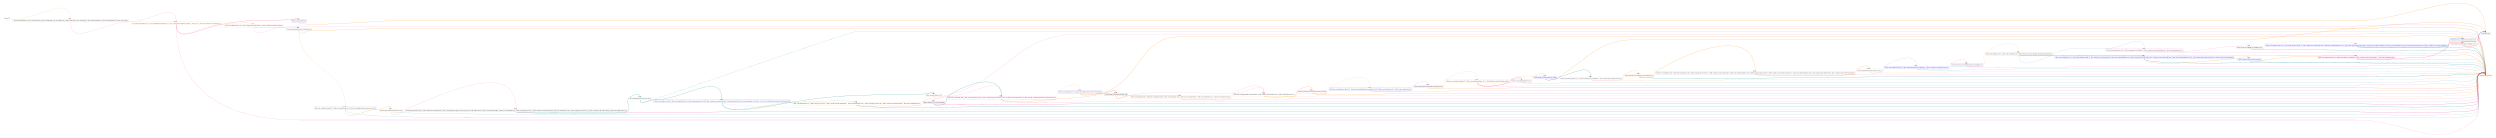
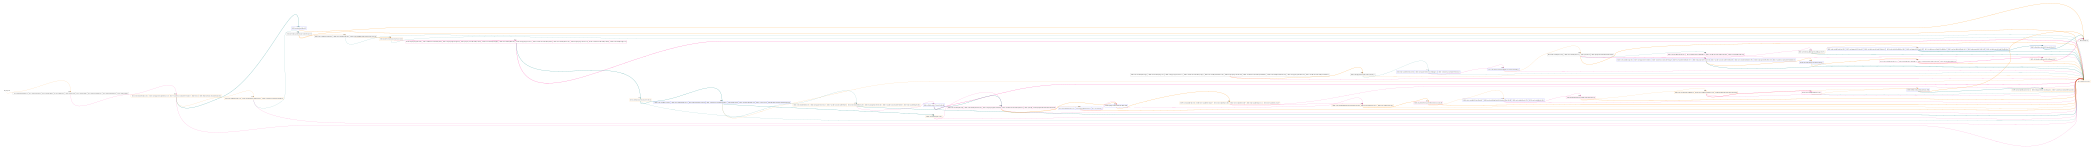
(234, 22) -> (249, 75)
(1639, 76) -> none
